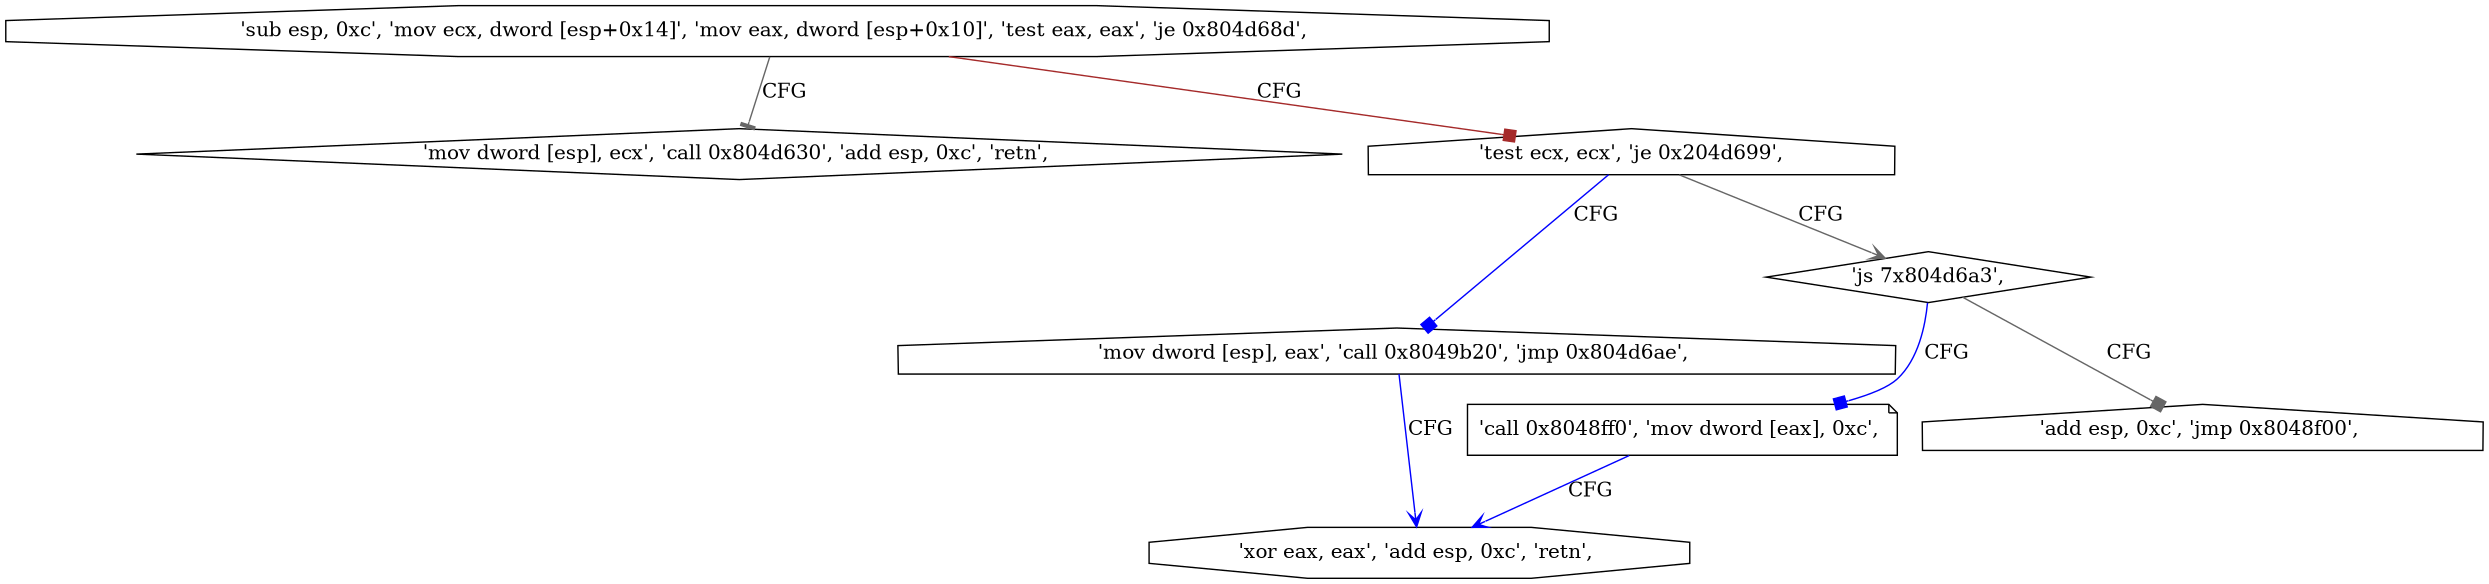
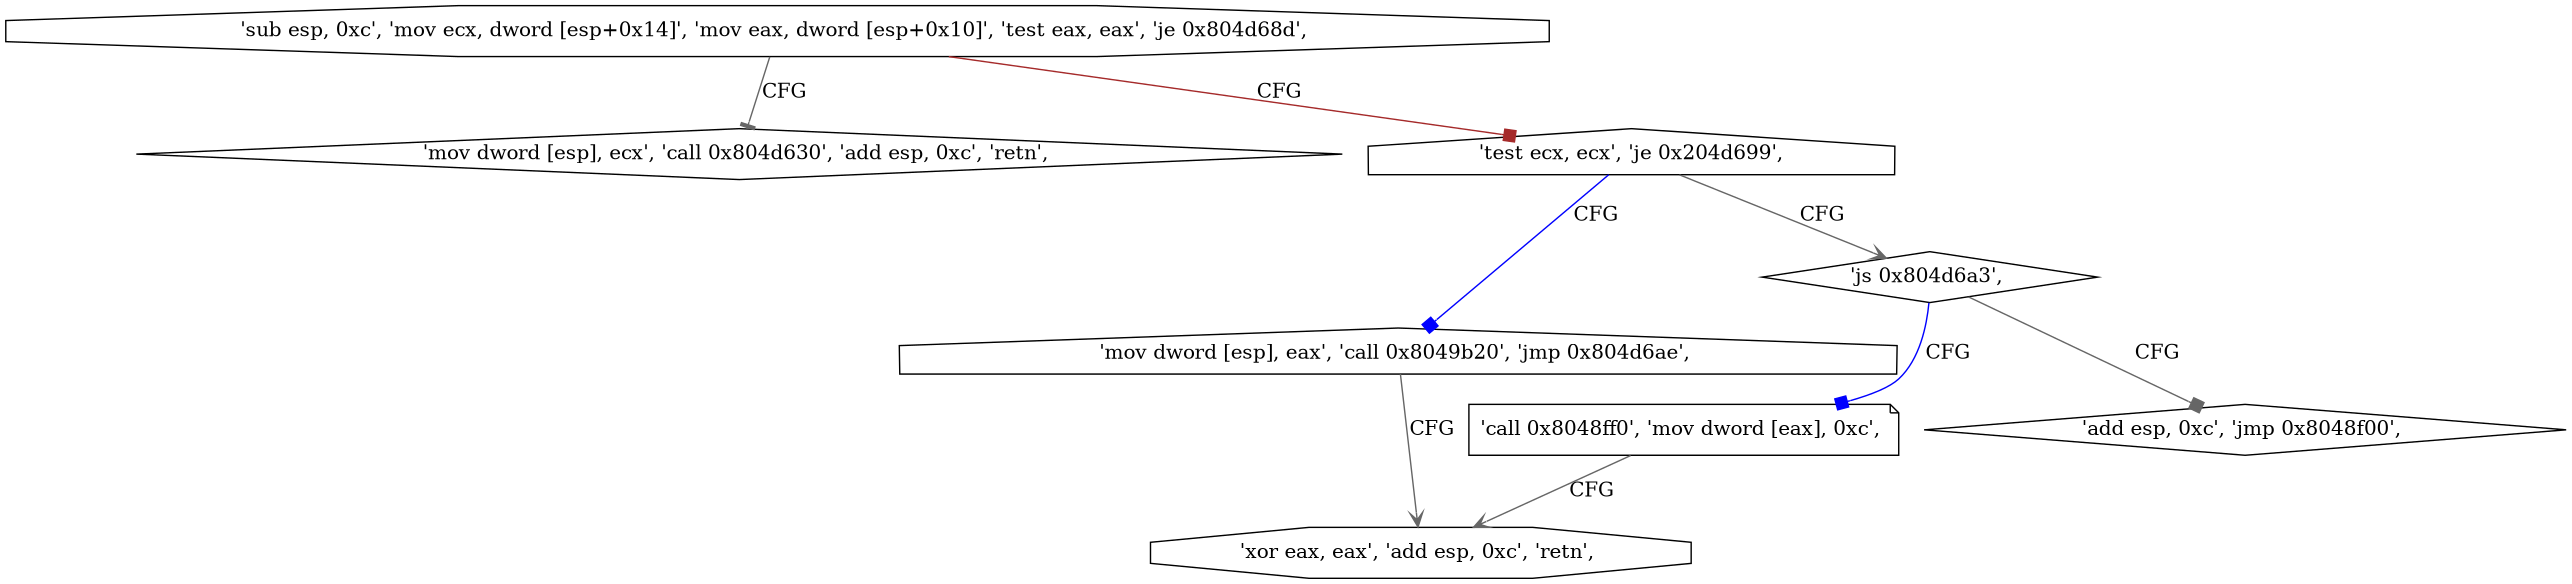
(1928, 277) -> (1930, 277)
(2203, 430) -> (2245, 430)
(1407, 443) -> (1408, 443)
(1557, 488) -> (1559, 488)
